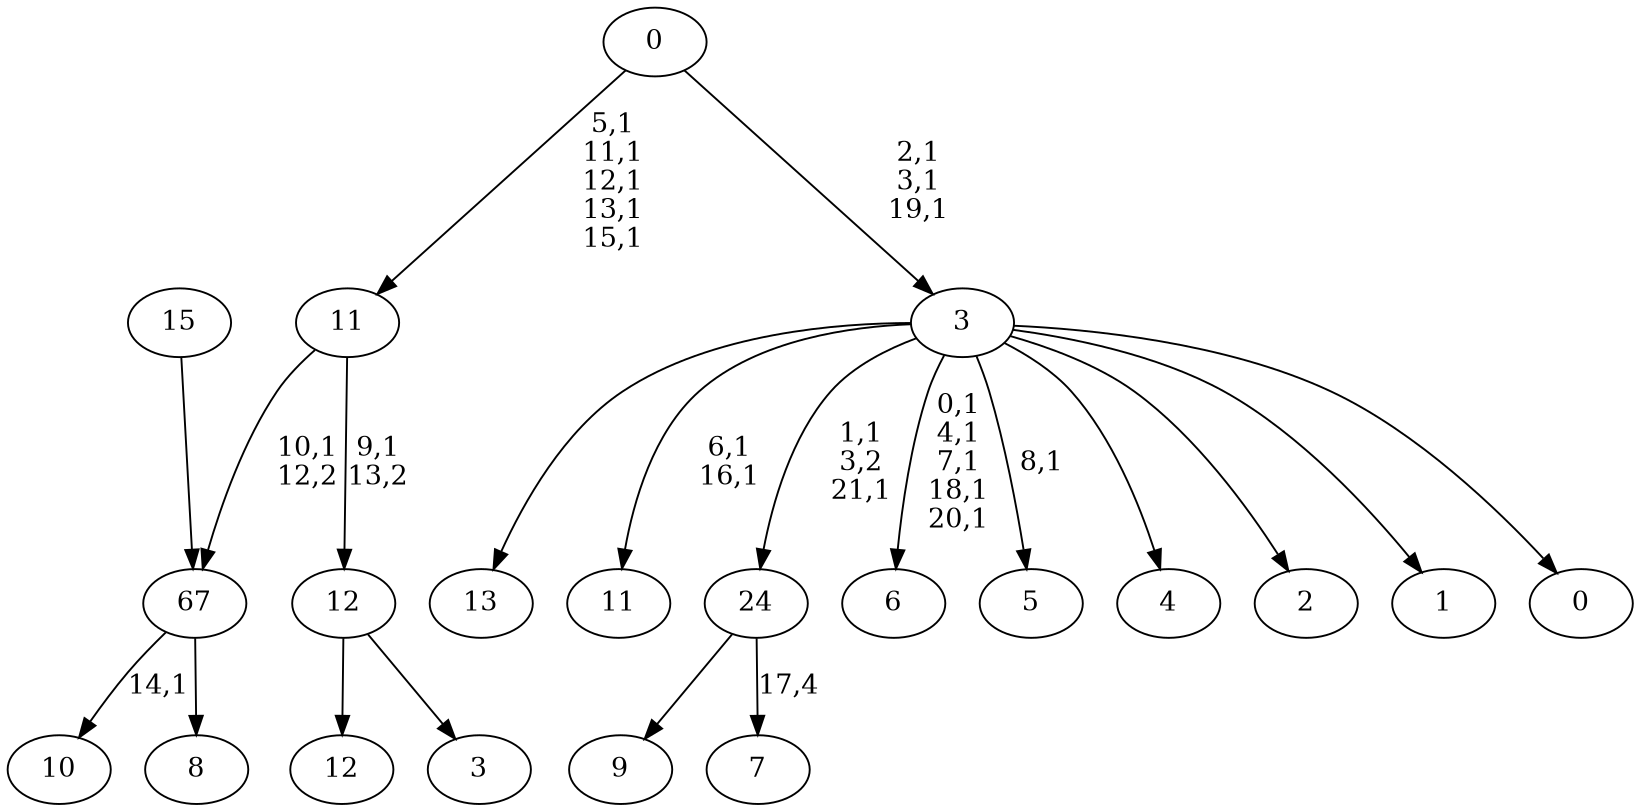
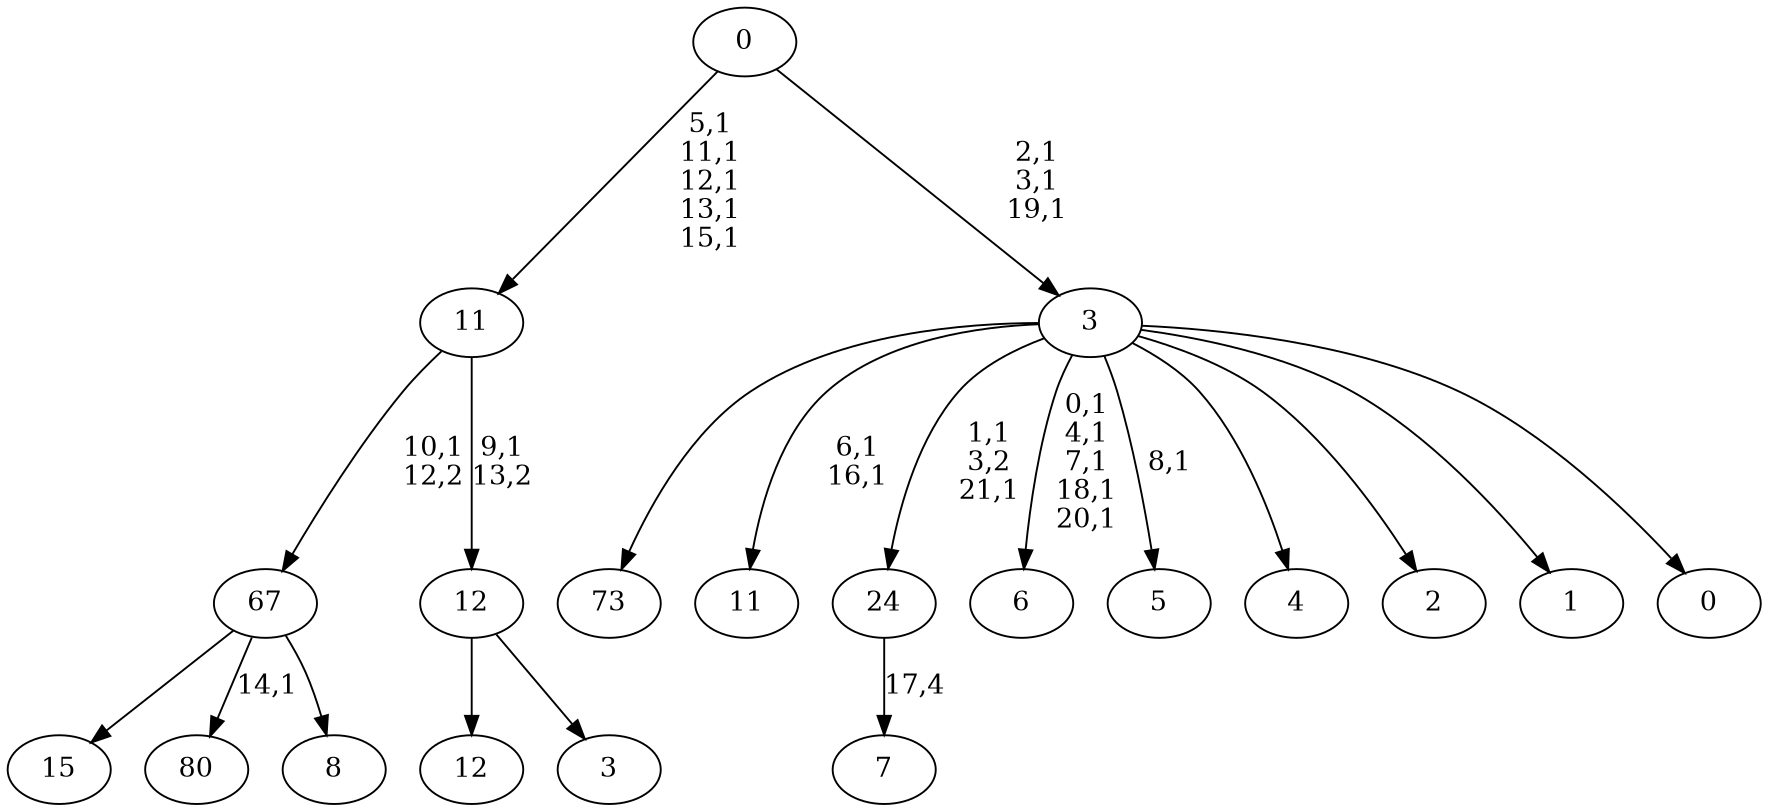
(187, 454) -> (170, 681)
(481, 603) -> (609, 603)
(59, 770) -> (197, 770)
(621, 770) -> none
